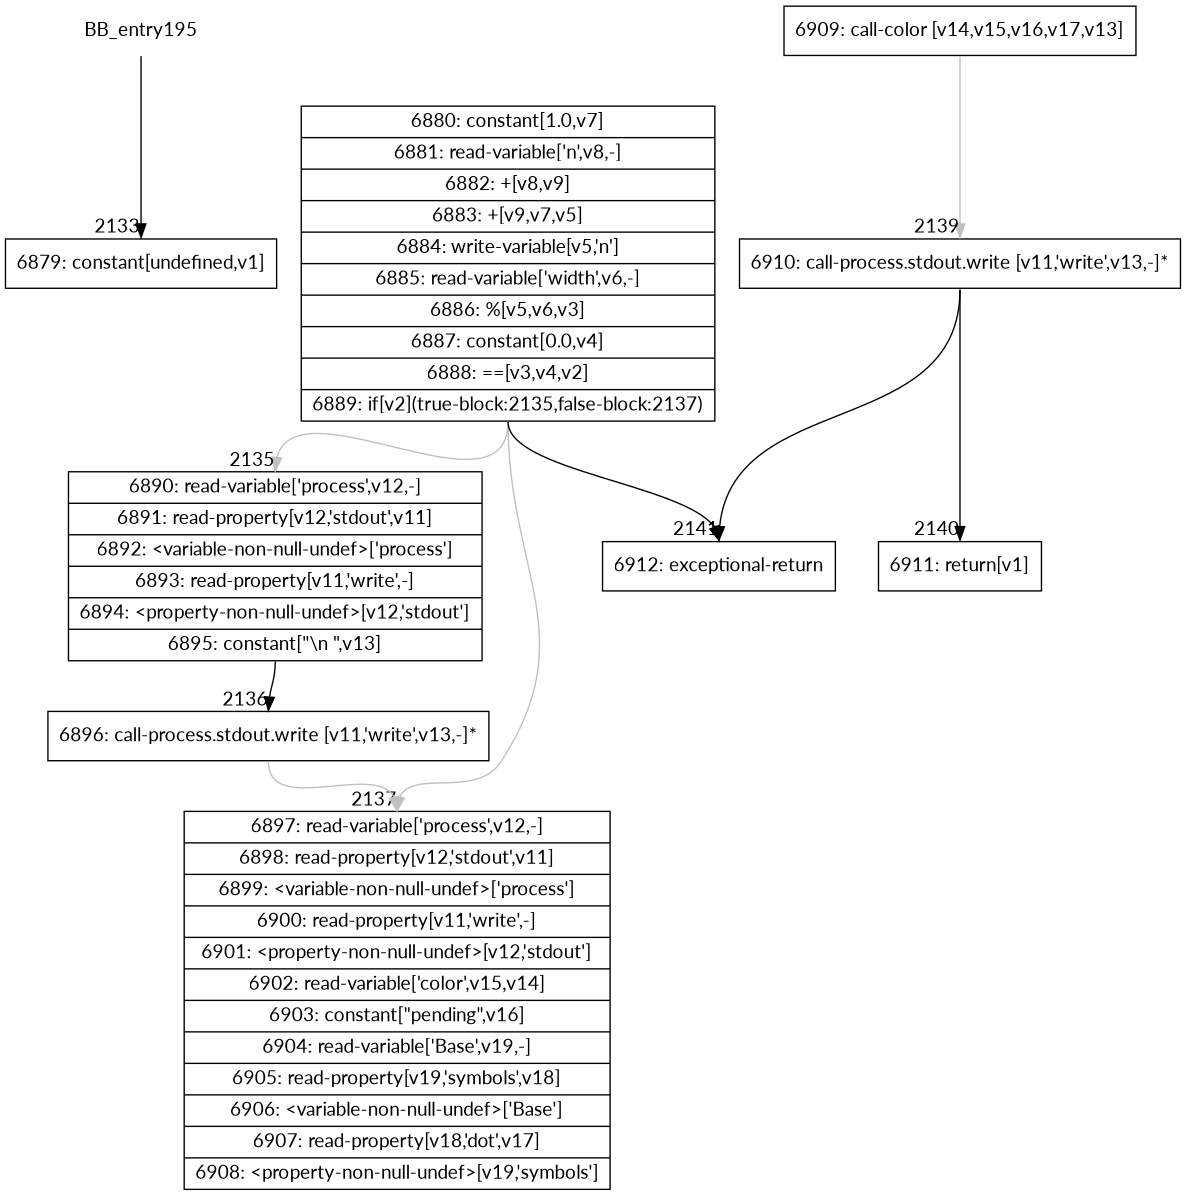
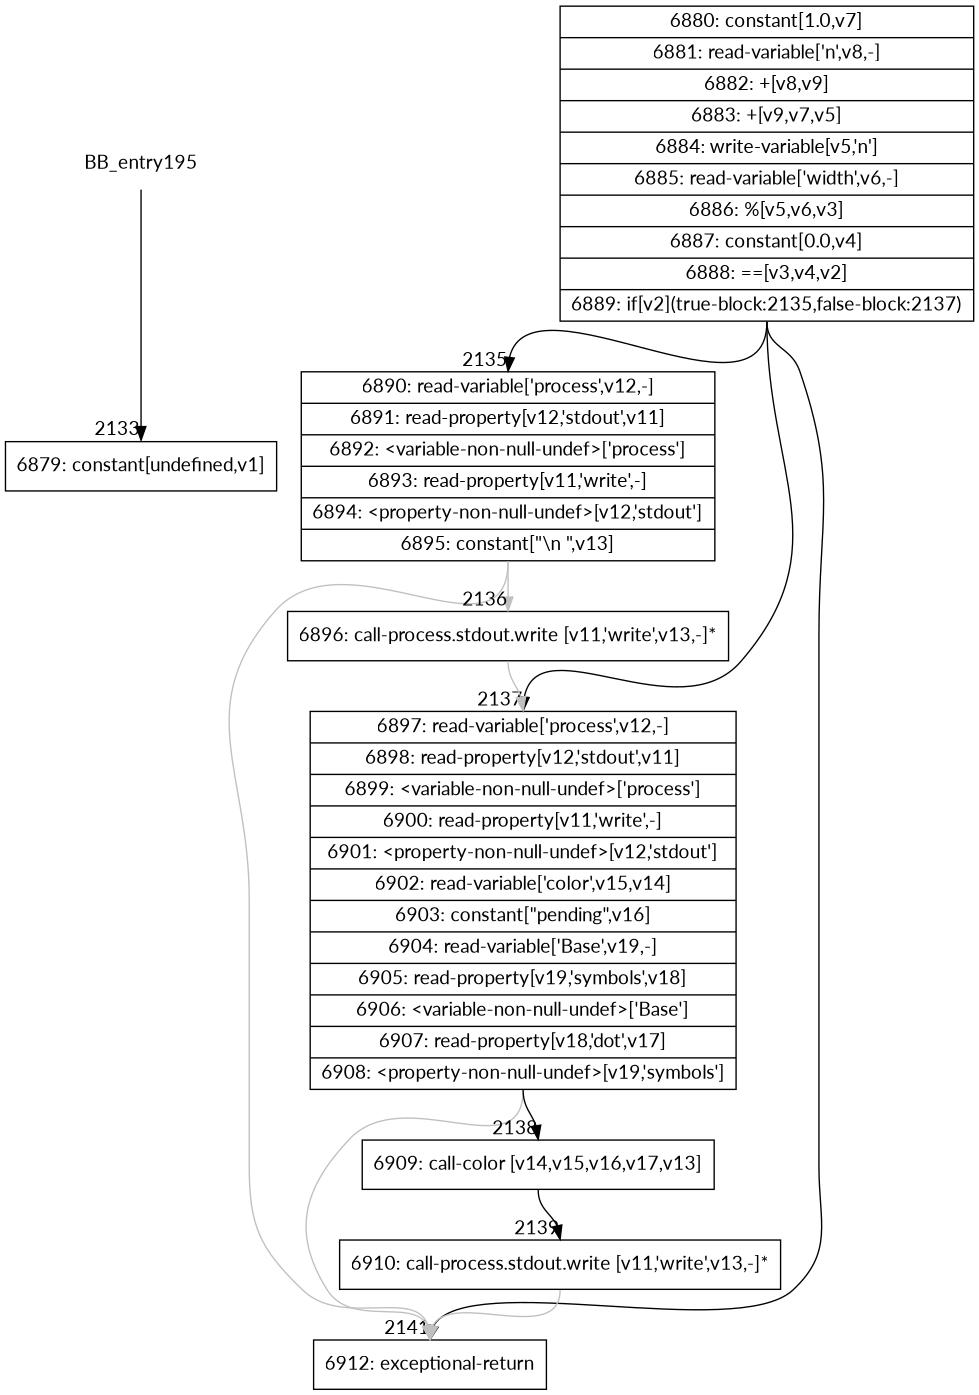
(960, 140) -> (545, 1209)
(846, 412) -> (502, 1315)
(398, 448) -> (644, 348)
(960, 566) -> none
(539, 650) -> (774, 613)
(273, 679) -> (508, 579)
none -> (249, 887)
none -> (527, 1109)
none -> (325, 1169)
